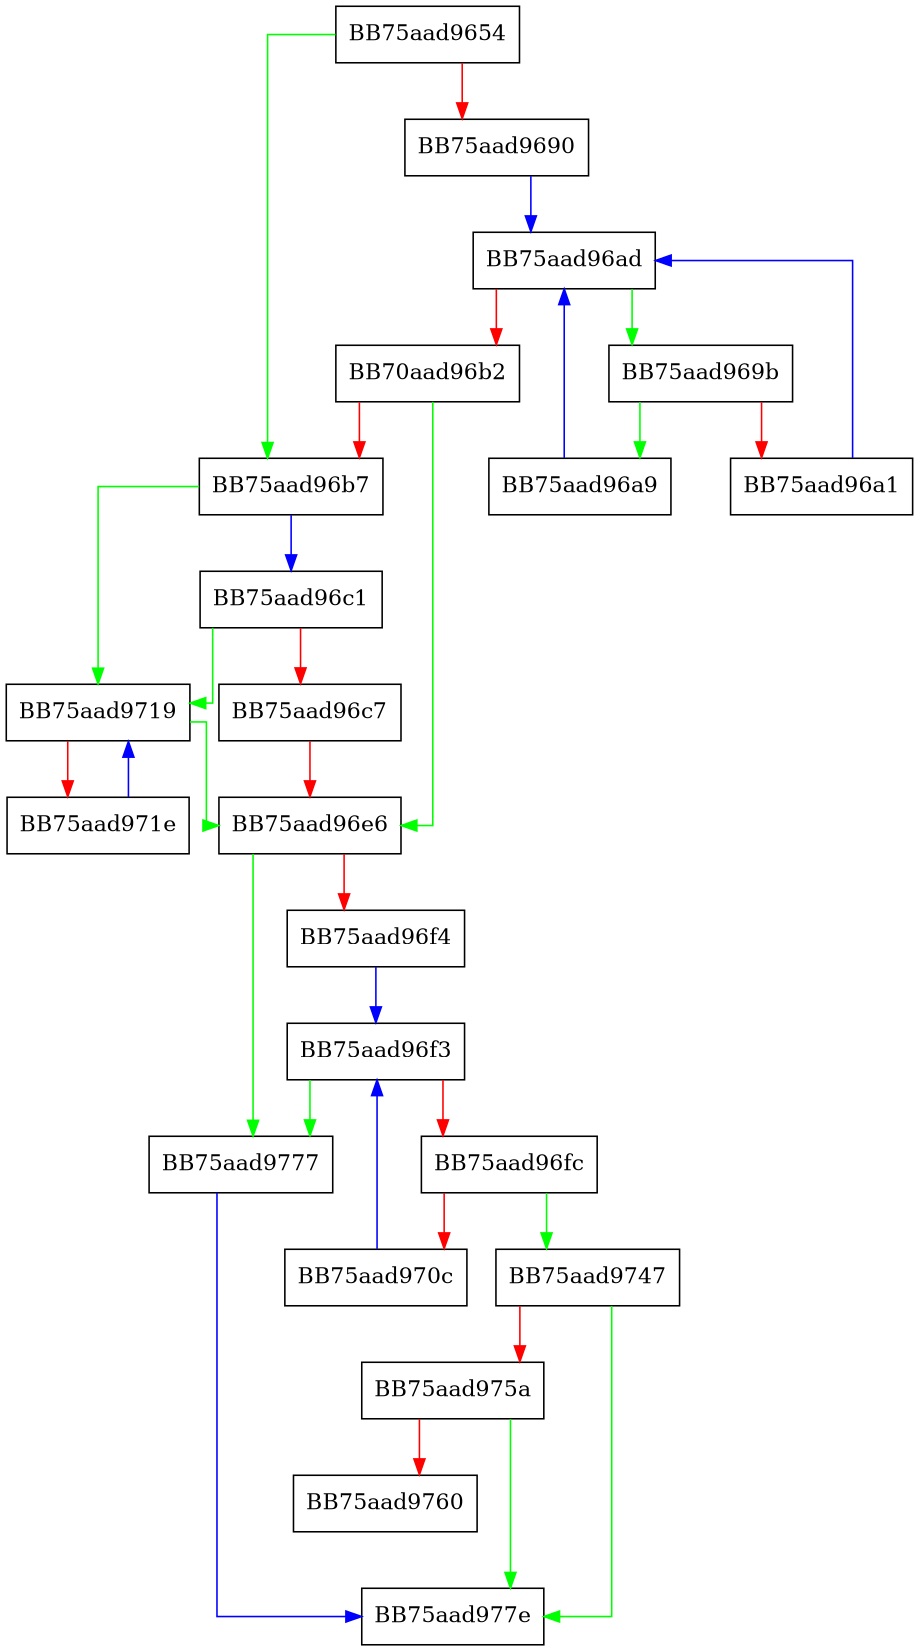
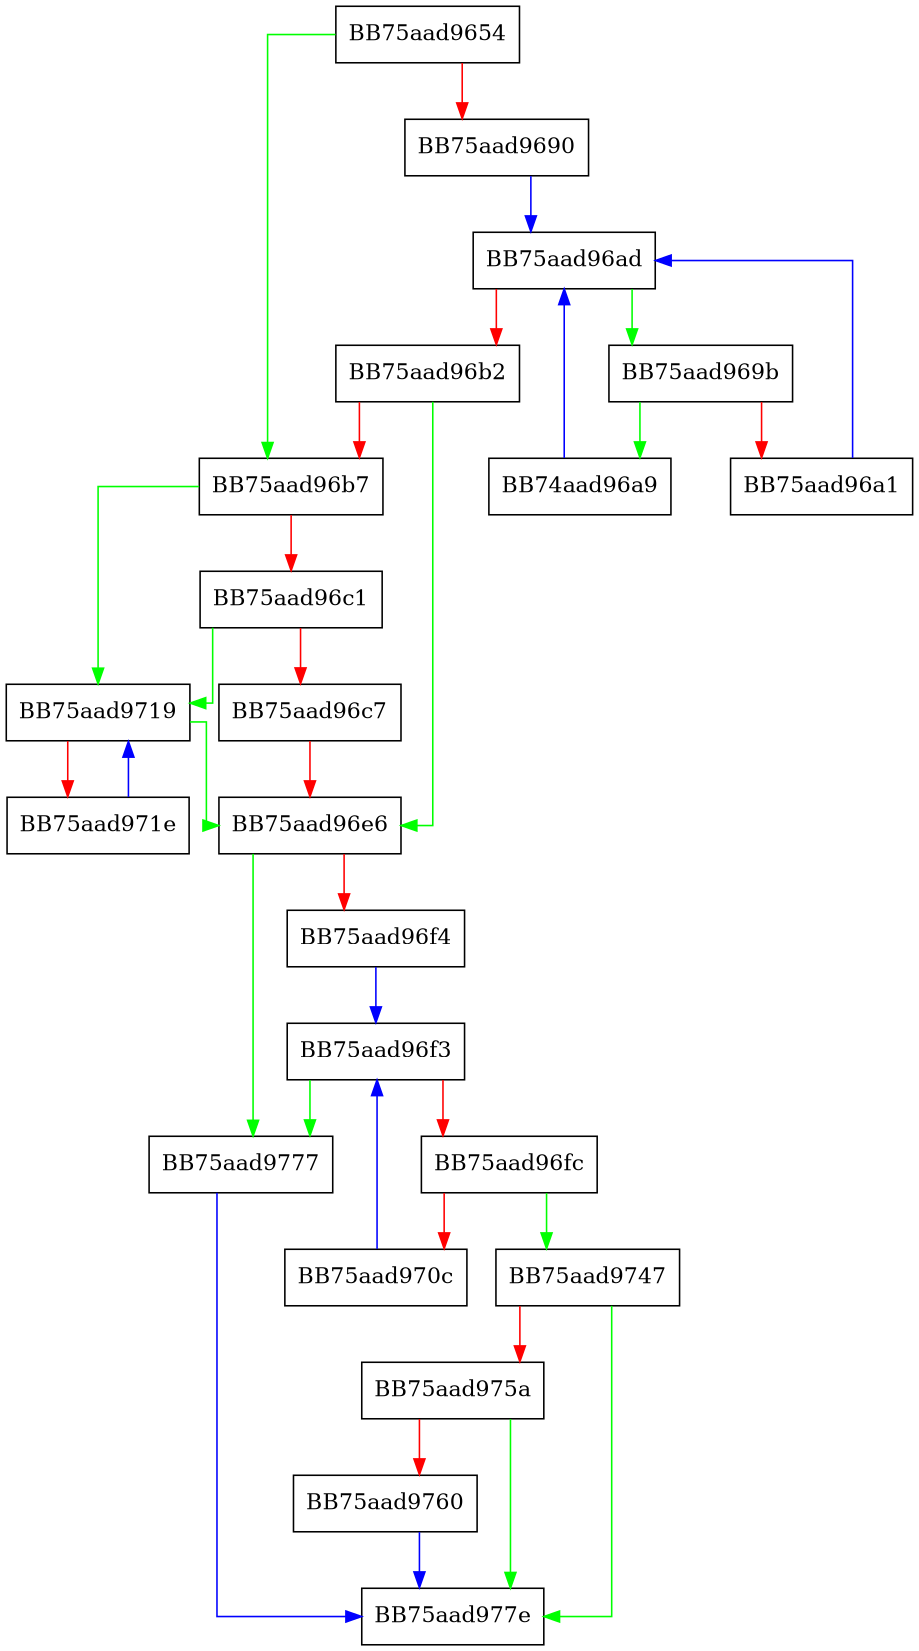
(428, 374) -> (428, 374)
(580, 487) -> (580, 487)
(291, 535) -> (291, 535)
none -> (419, 1552)
